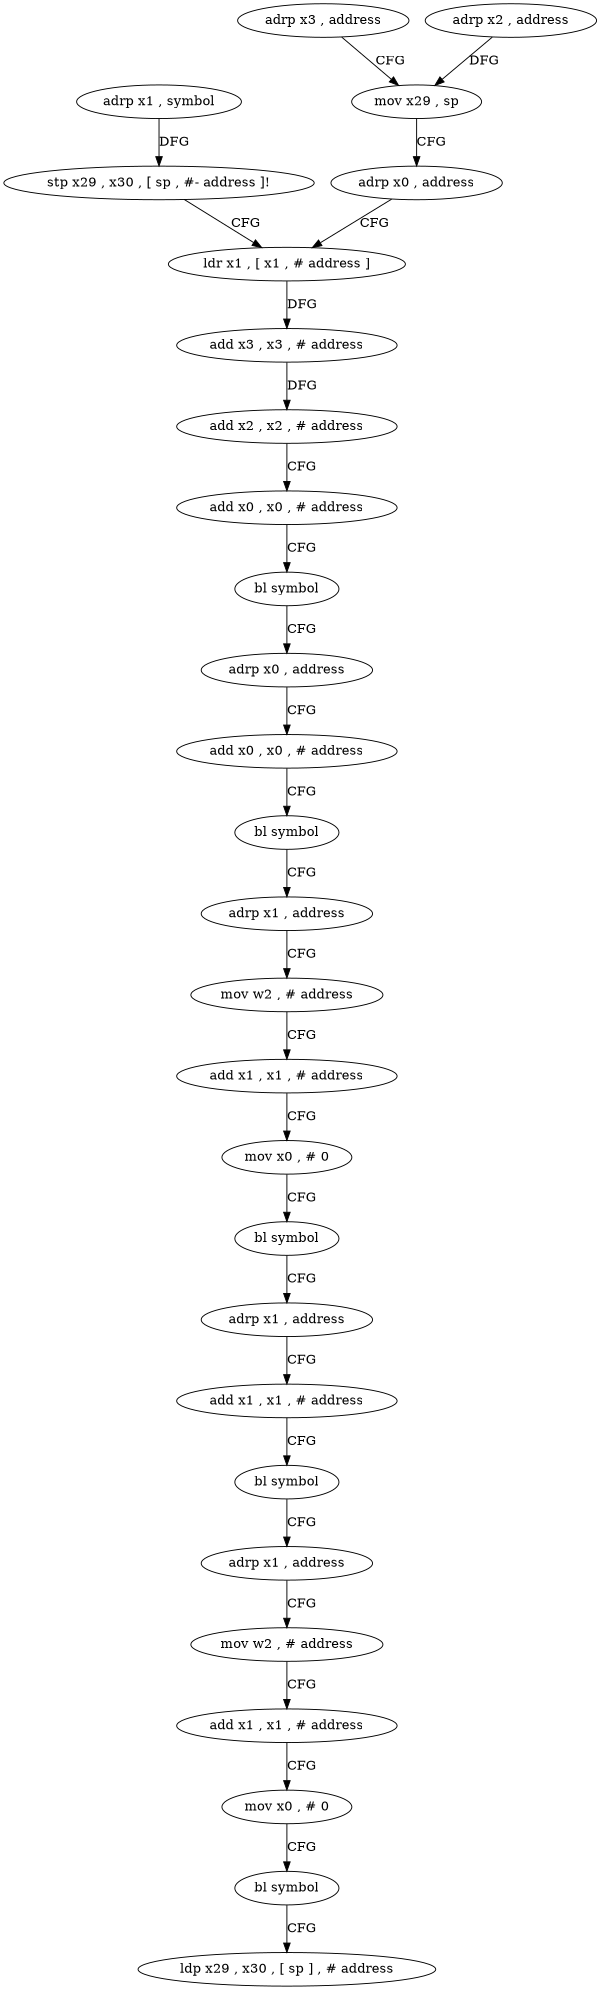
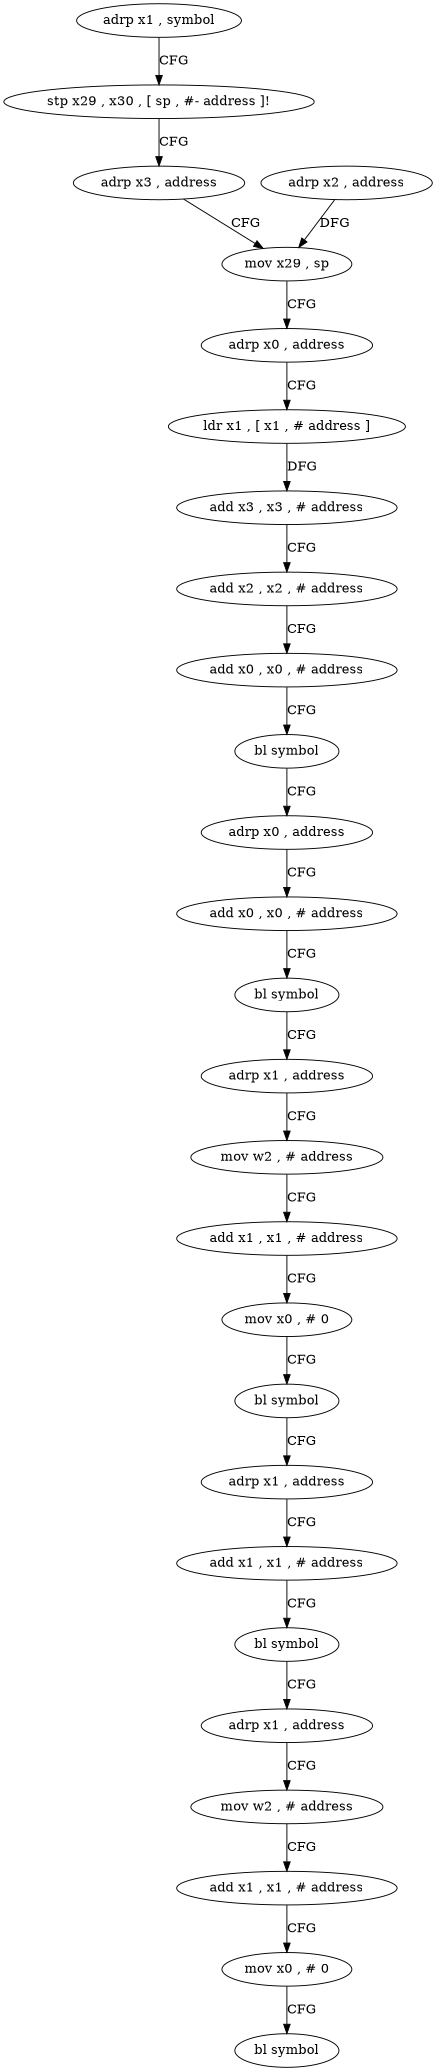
(174, 142) -> (174, 61)
(219, 221) -> (159, 138)
(302, 386) -> (302, 548)
(287, 1969) -> none
